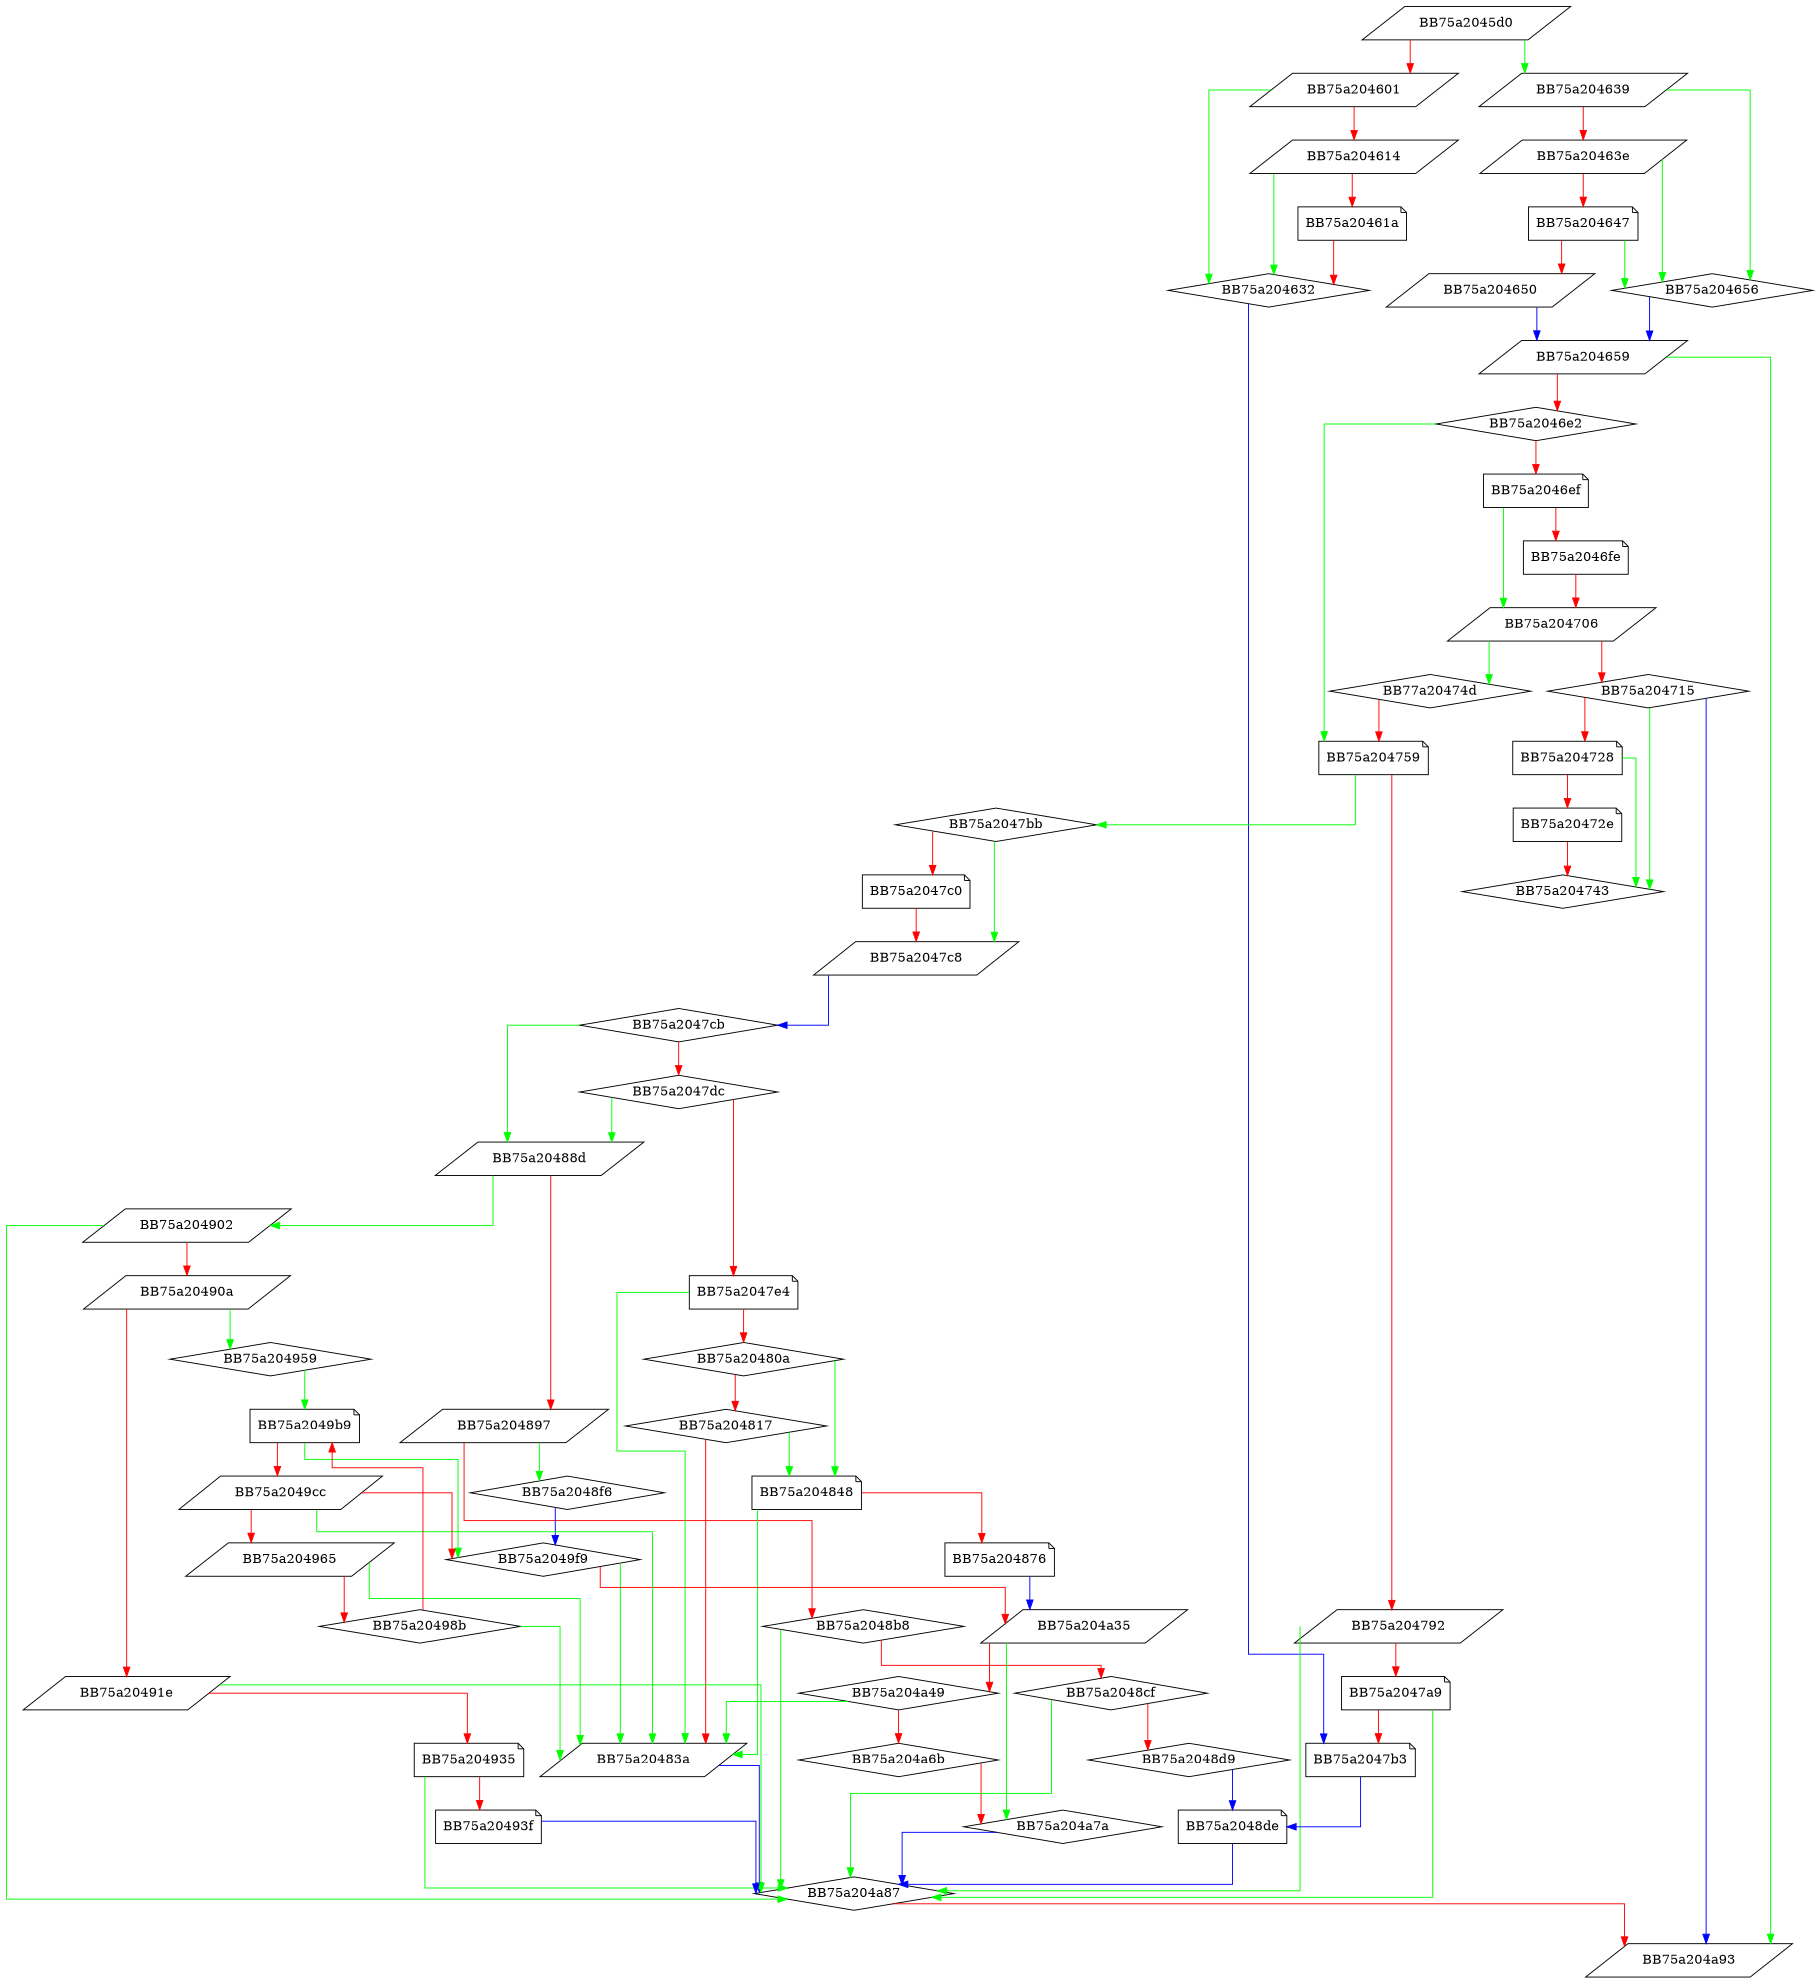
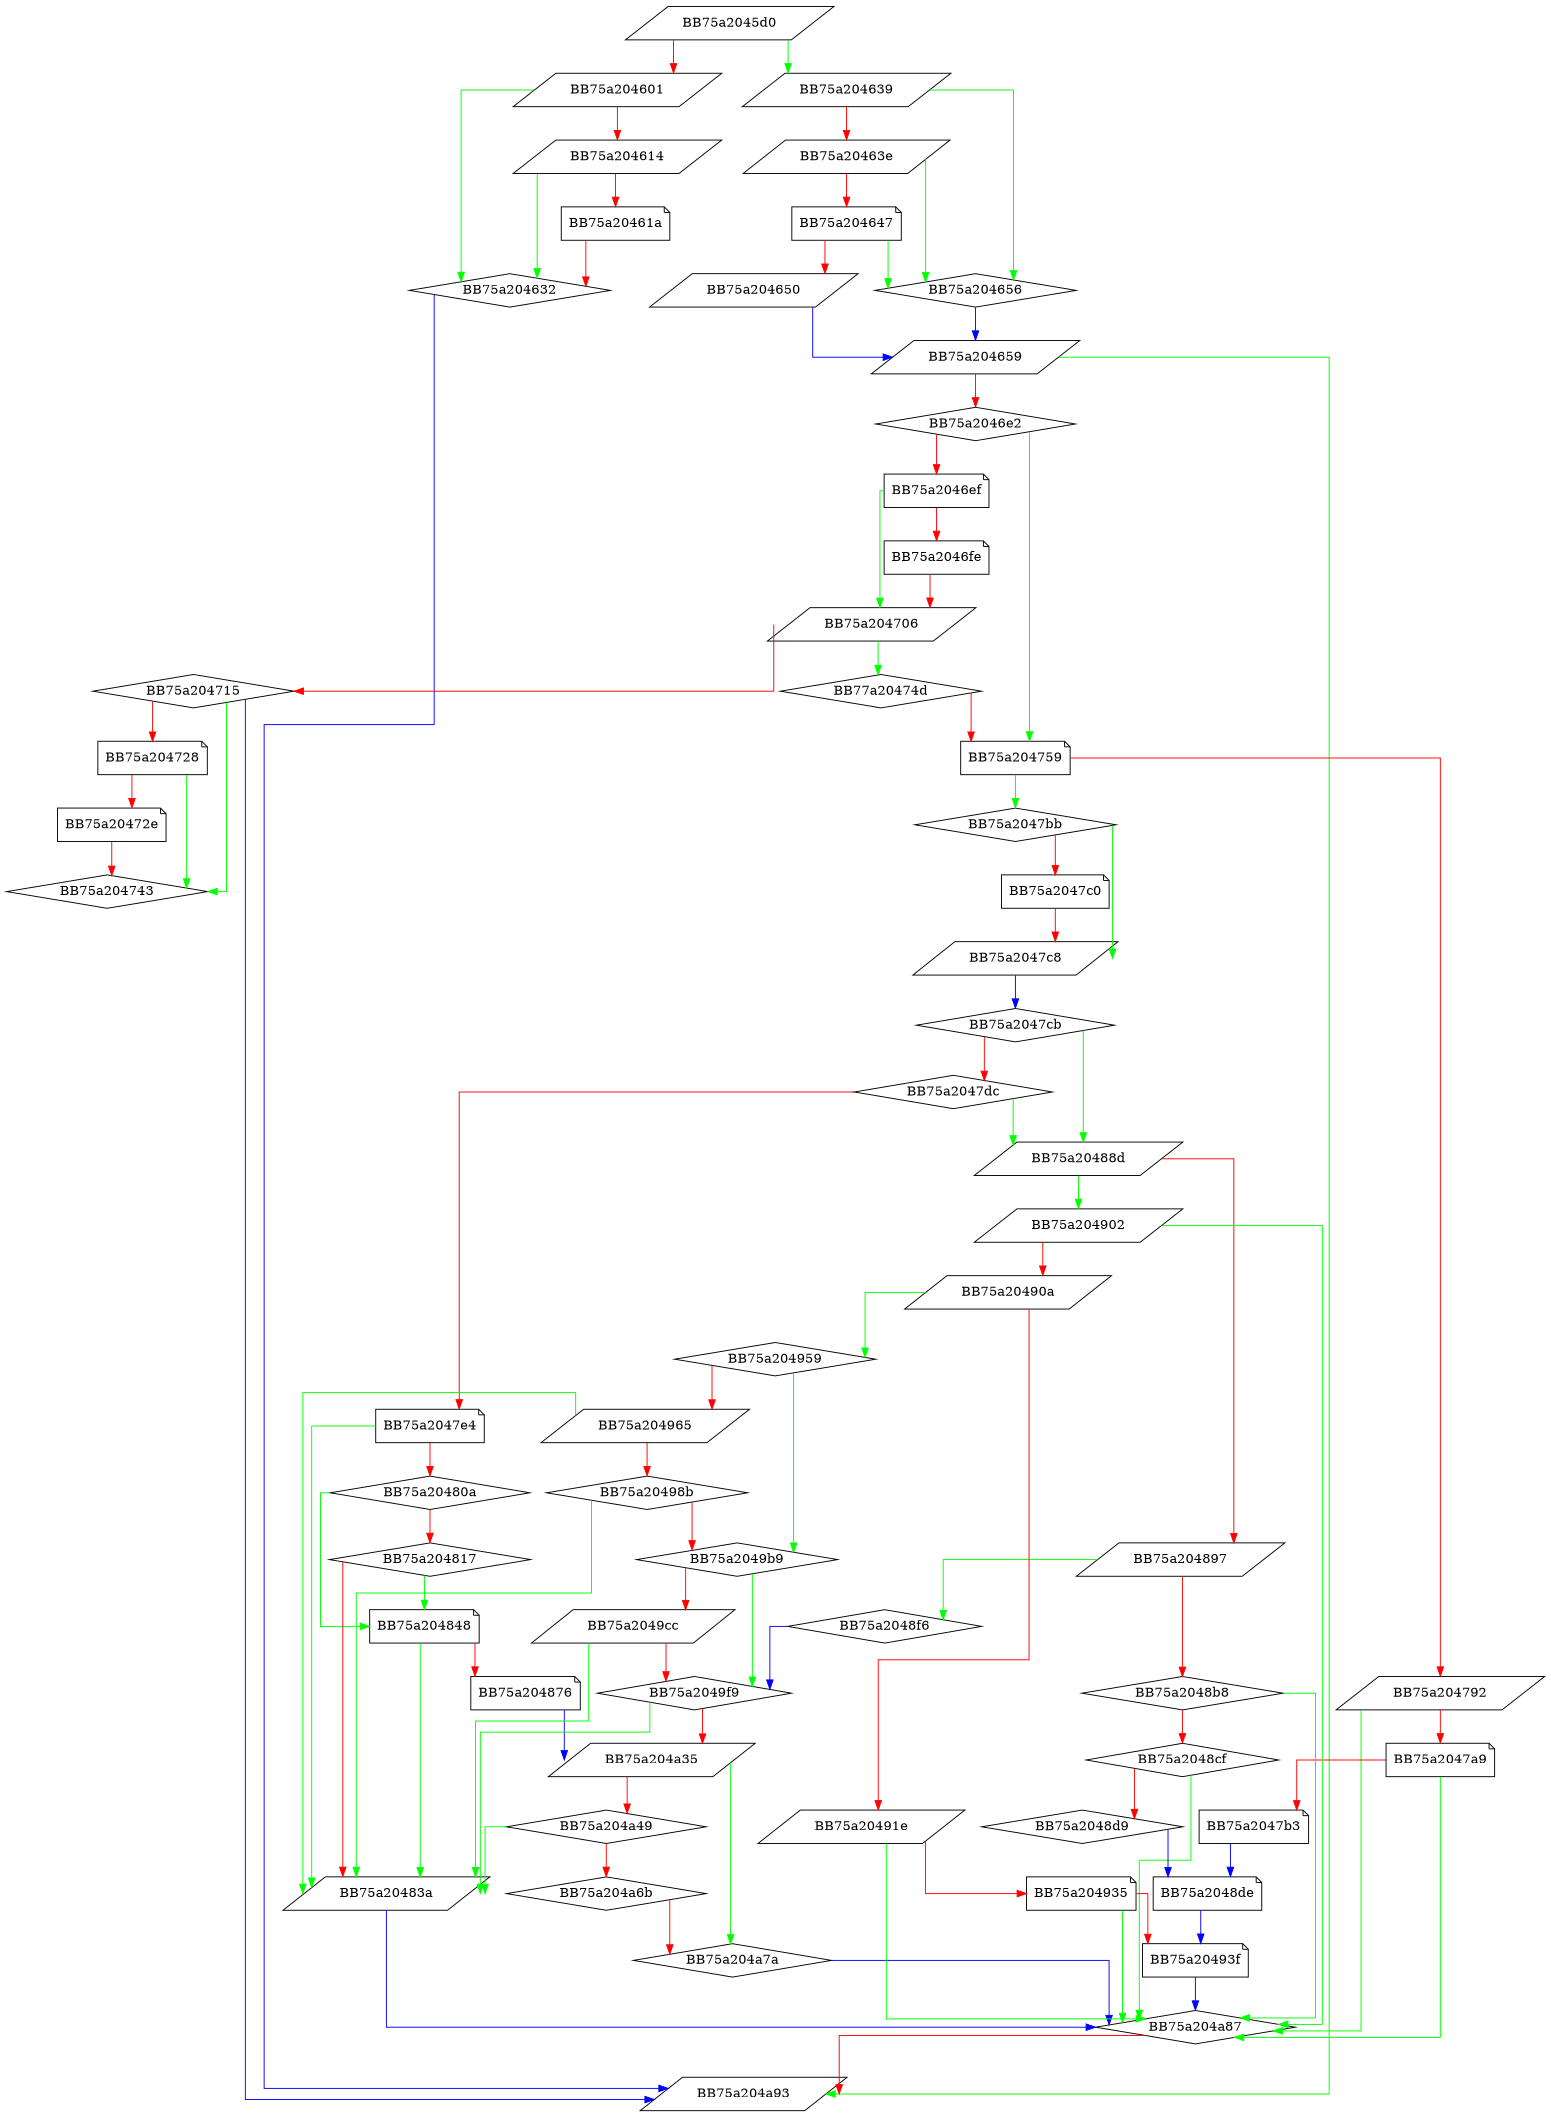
(1249, 1056) -> (264, 1304)
(305, 1426) -> (737, 1560)
(251, 1521) -> (712, 1383)
(1090, 1884) -> (1201, 1922)
